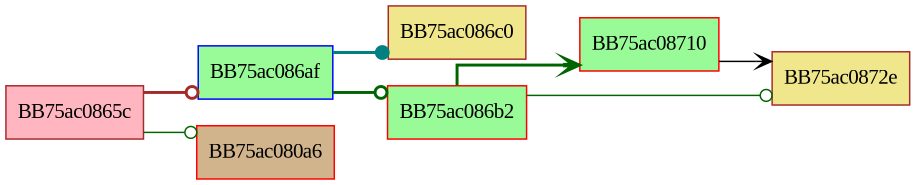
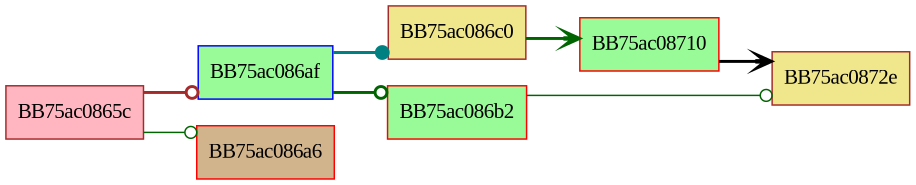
(738, 61) -> (738, 61)
(501, 65) -> (545, 38)
(266, 152) -> (266, 152)
